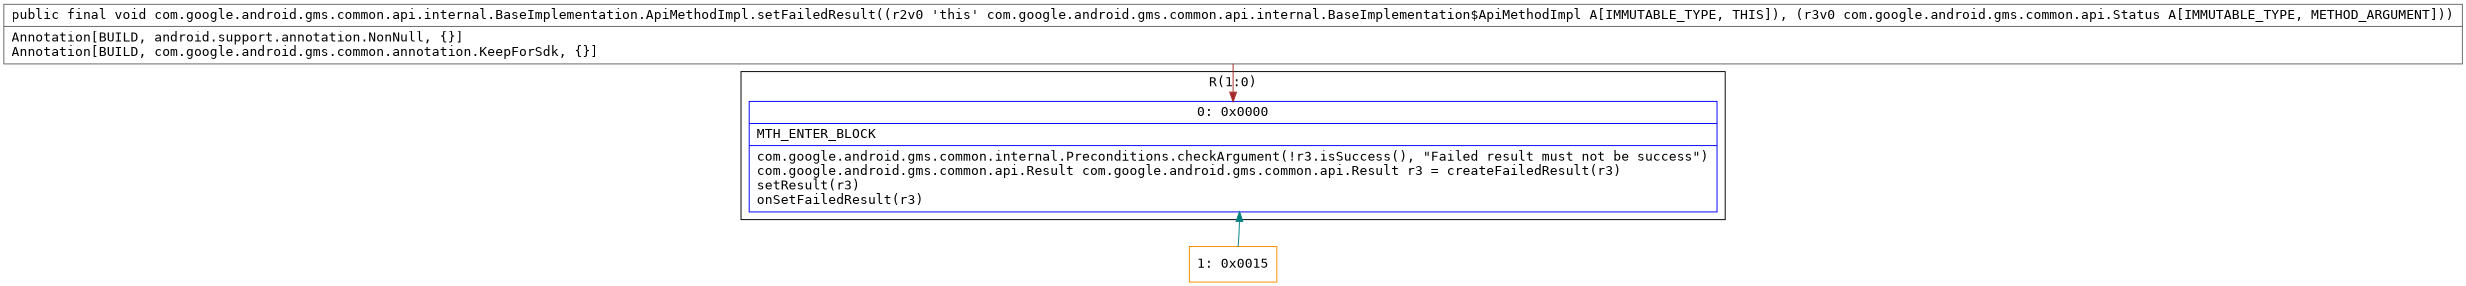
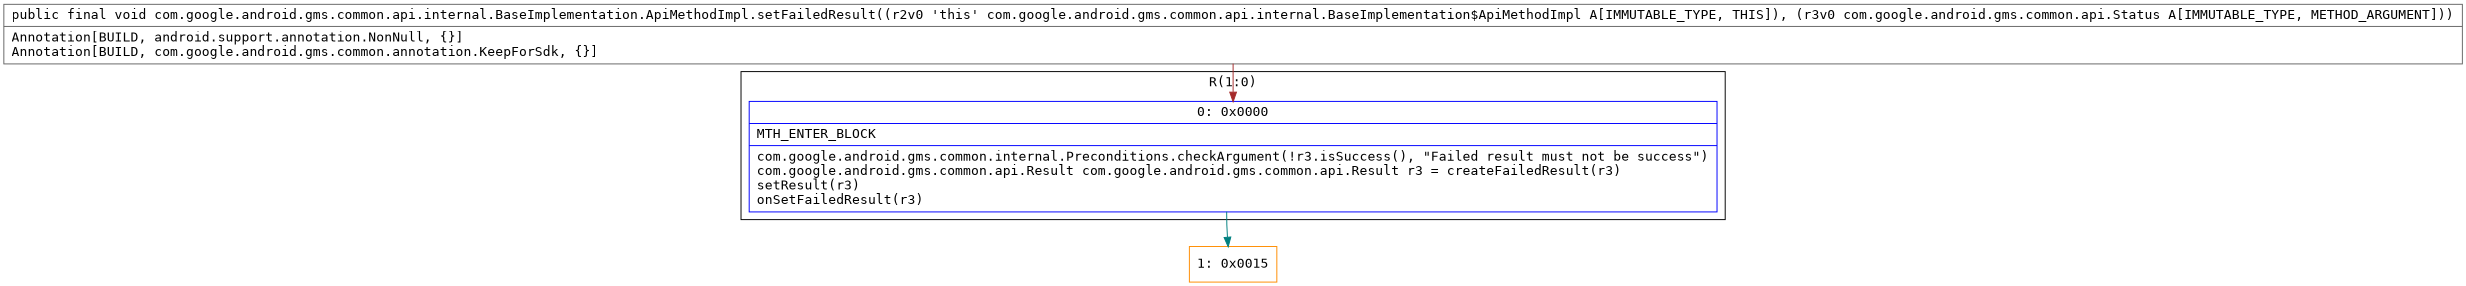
(1239, 234) -> (1227, 226)
